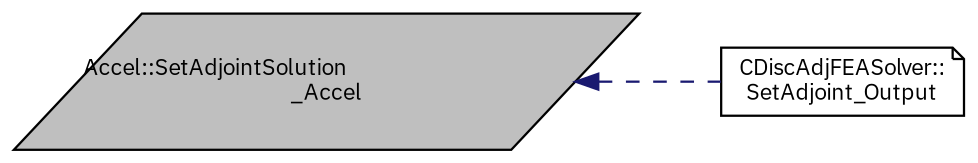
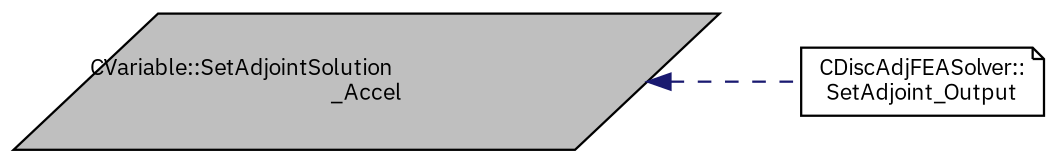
(327, 82) -> (367, 82)
